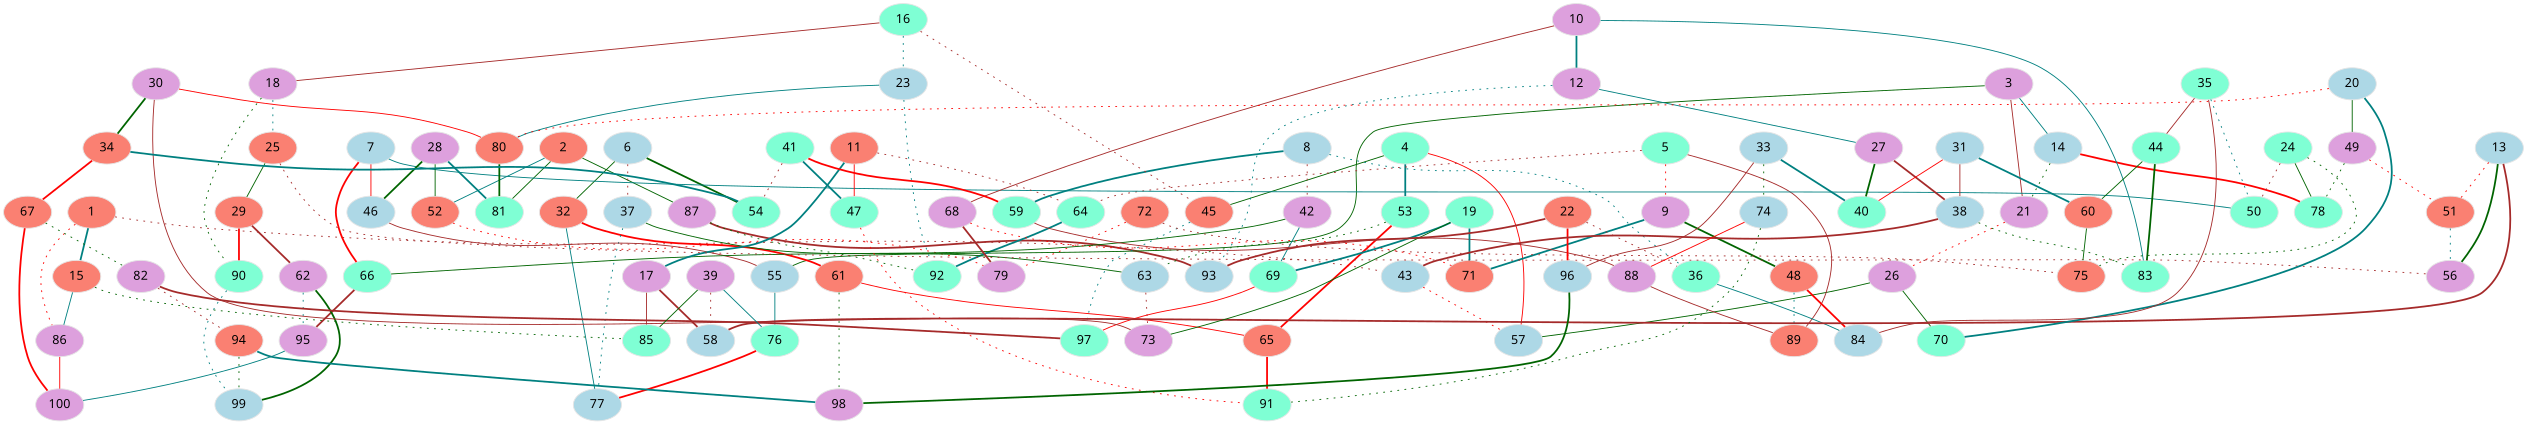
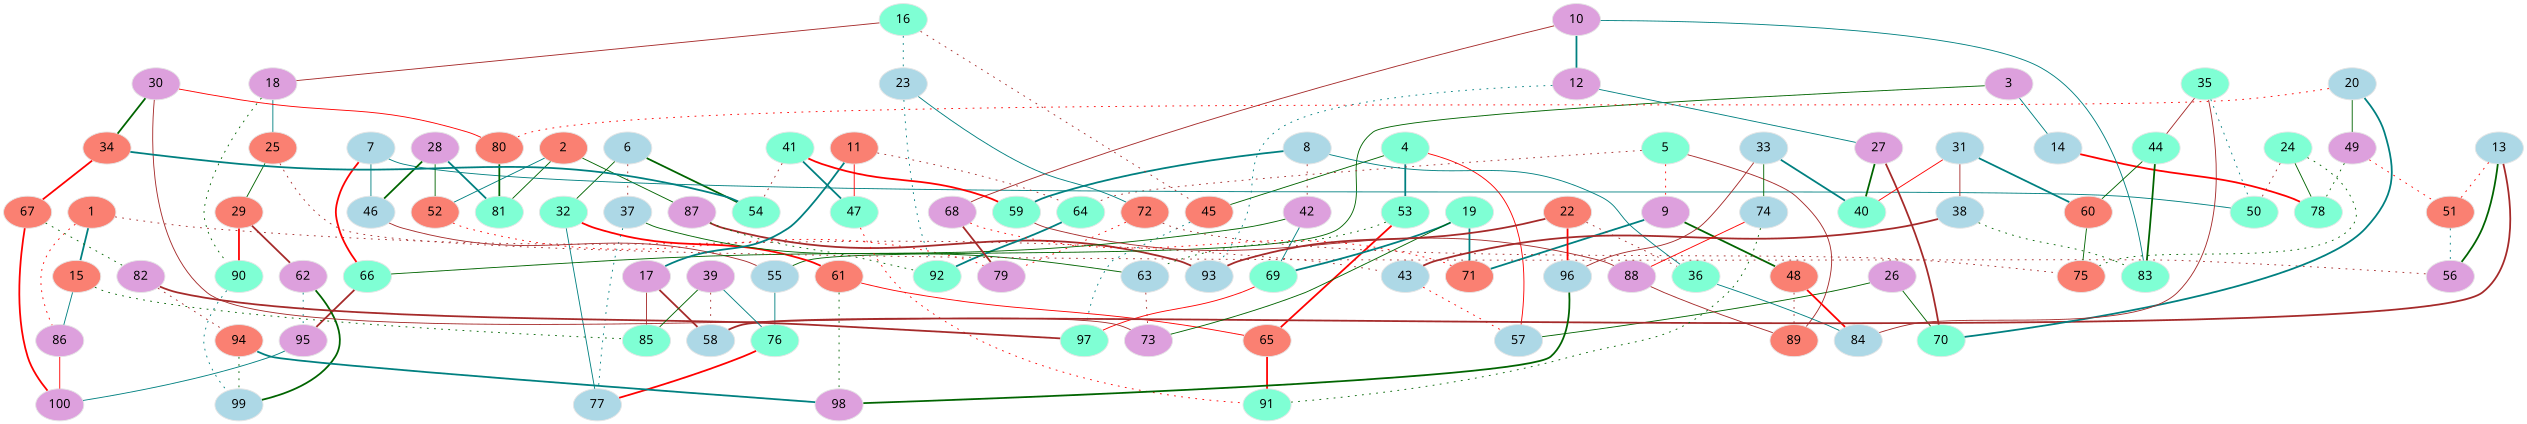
(697, 99) -> (1016, 161)
(273, 116) -> (273, 116)
(1519, 172) -> (1519, 172)
(371, 180) -> (371, 180)
(1921, 181) -> (1918, 242)
(1764, 186) -> (1764, 186)
(564, 212) -> (564, 212)
(2024, 212) -> none
(1794, 305) -> (1794, 305)
